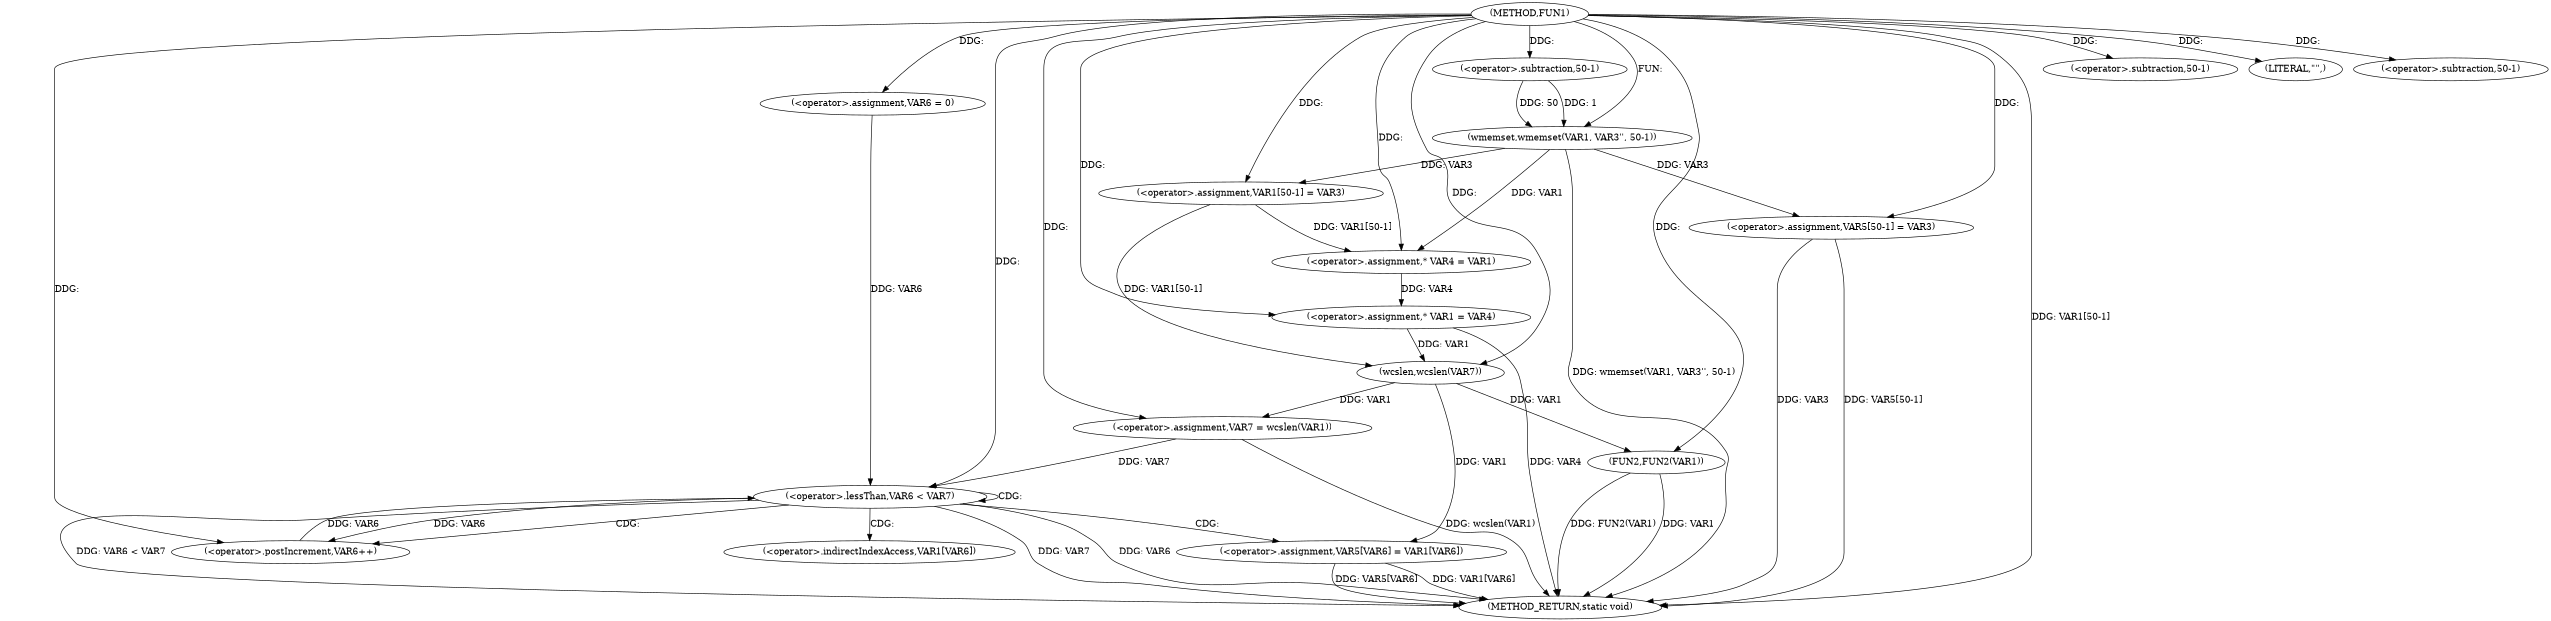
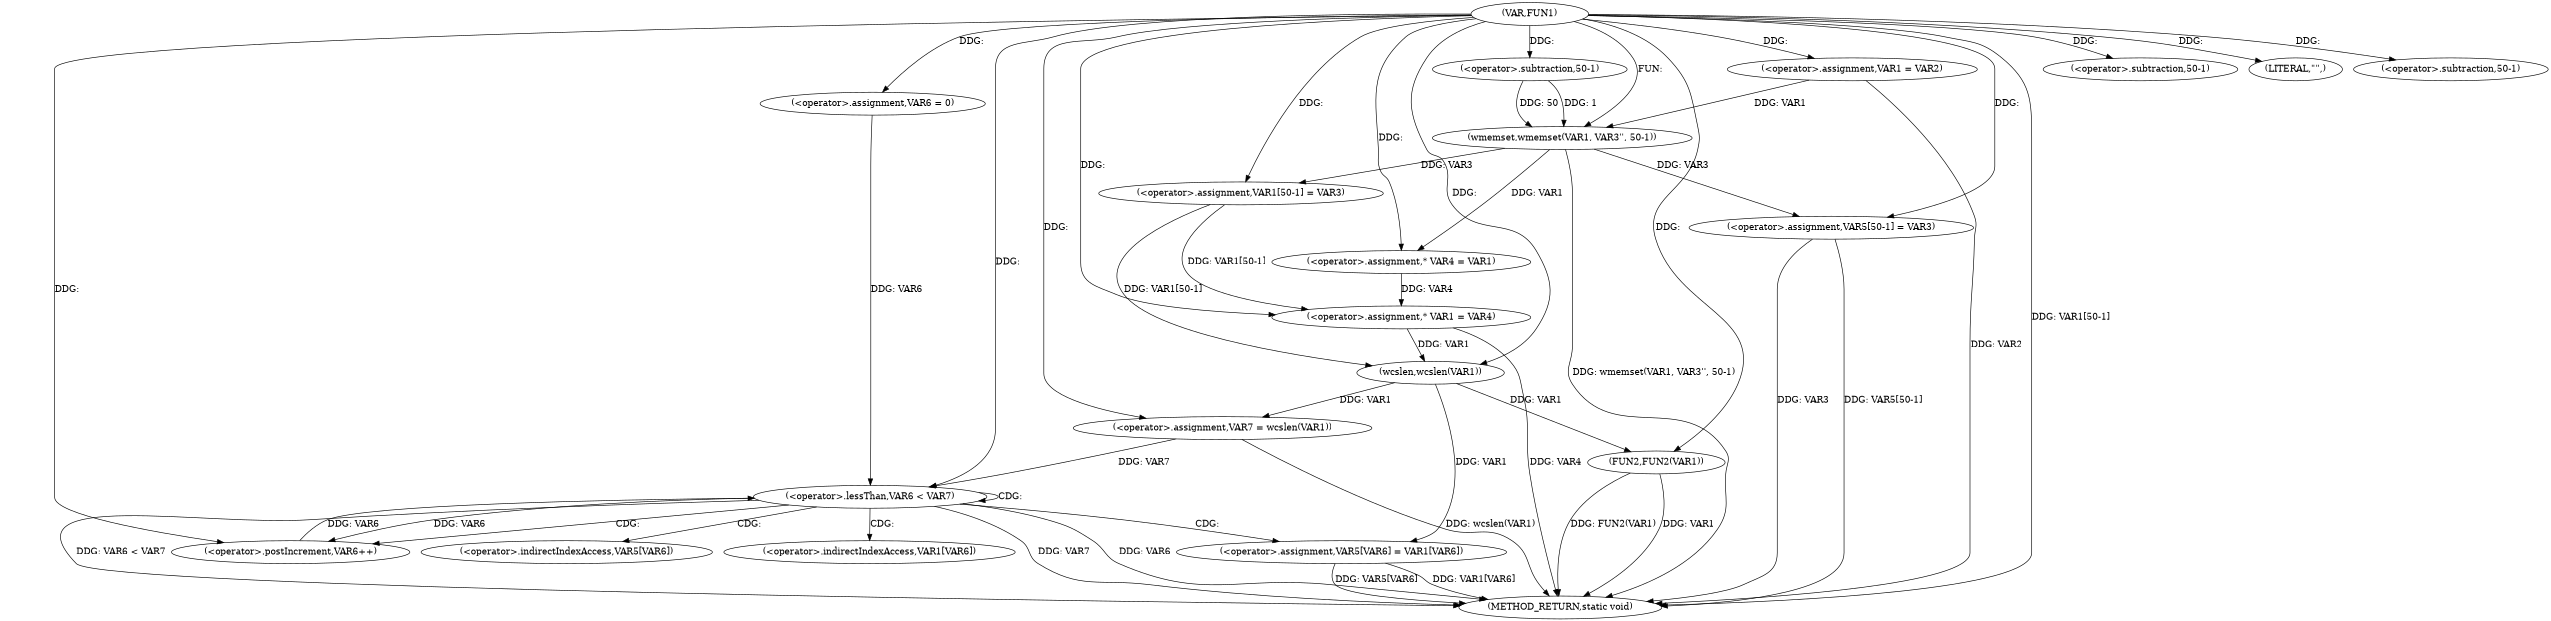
(1530, 14) -> (1530, 14)
none -> (1852, 69)
(1298, 232) -> (1201, 284)
(1431, 373) -> (1431, 373)
none -> (567, 552)
